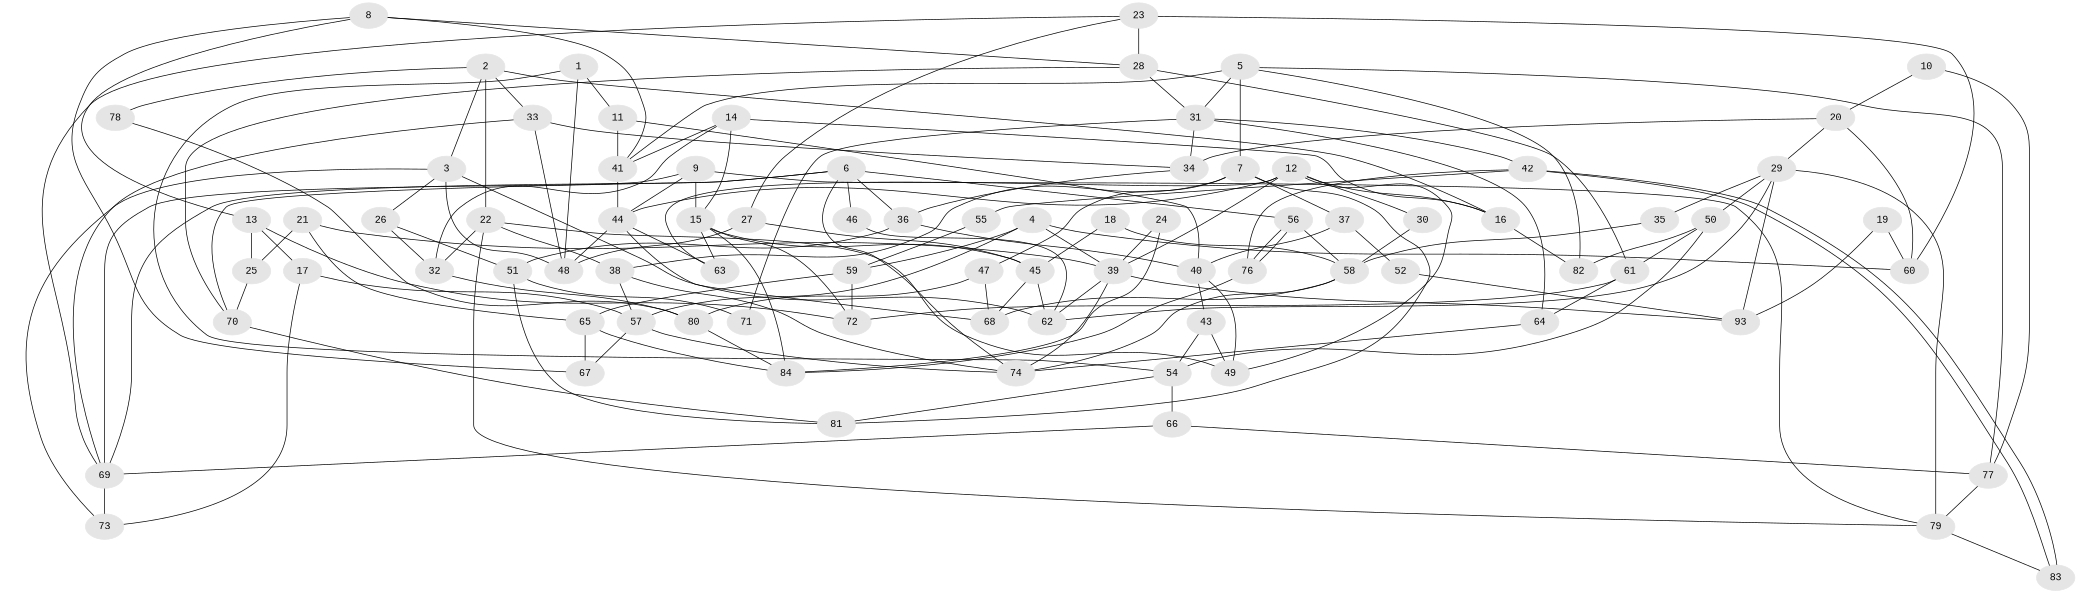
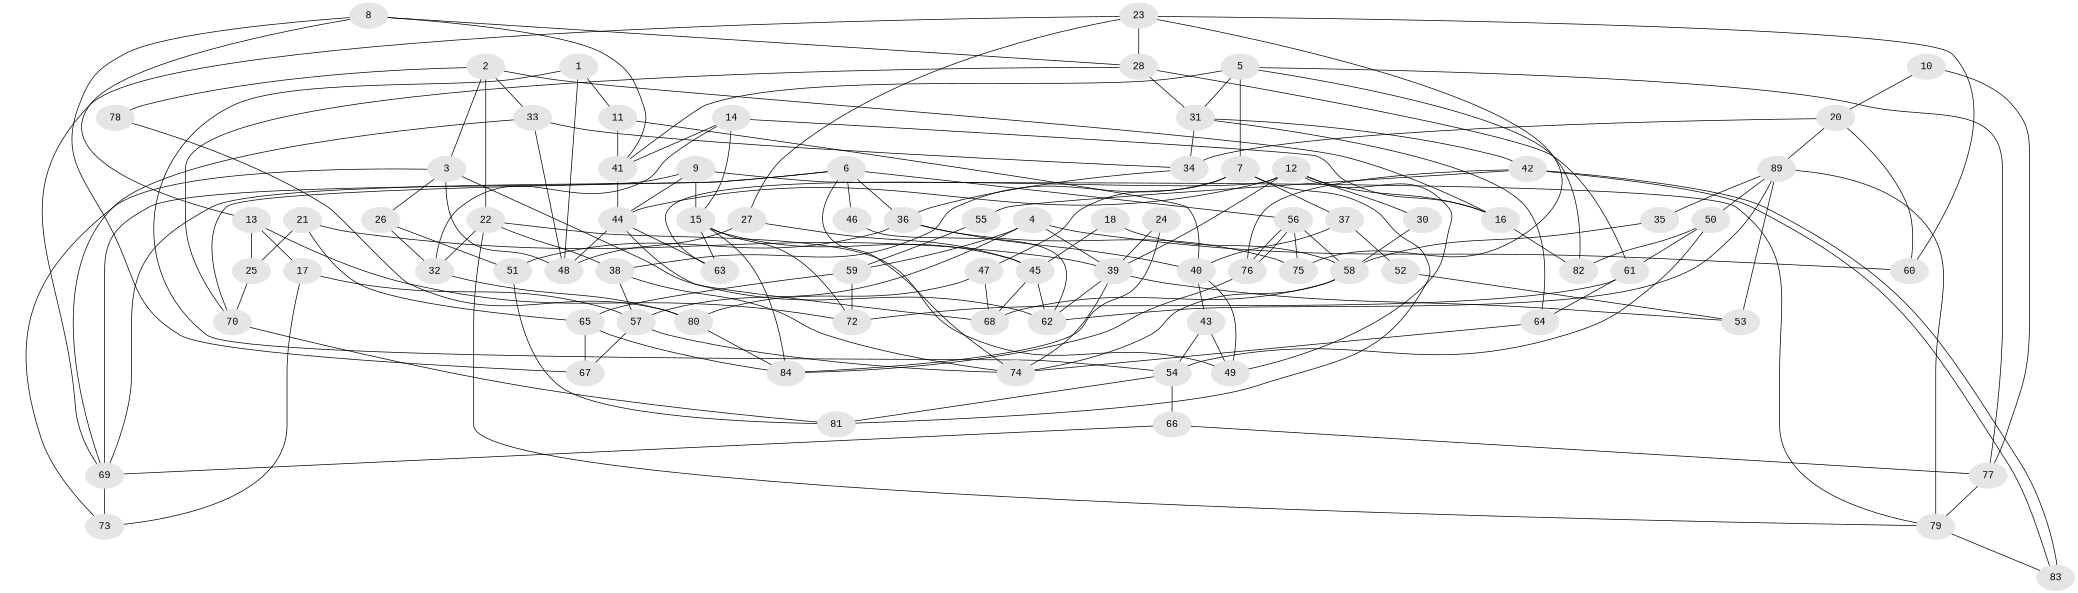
(1777, 169) -> (1777, 169)
(1883, 220) -> none
none -> (1298, 271)
(746, 322) -> none
(1741, 322) -> (1741, 322)
